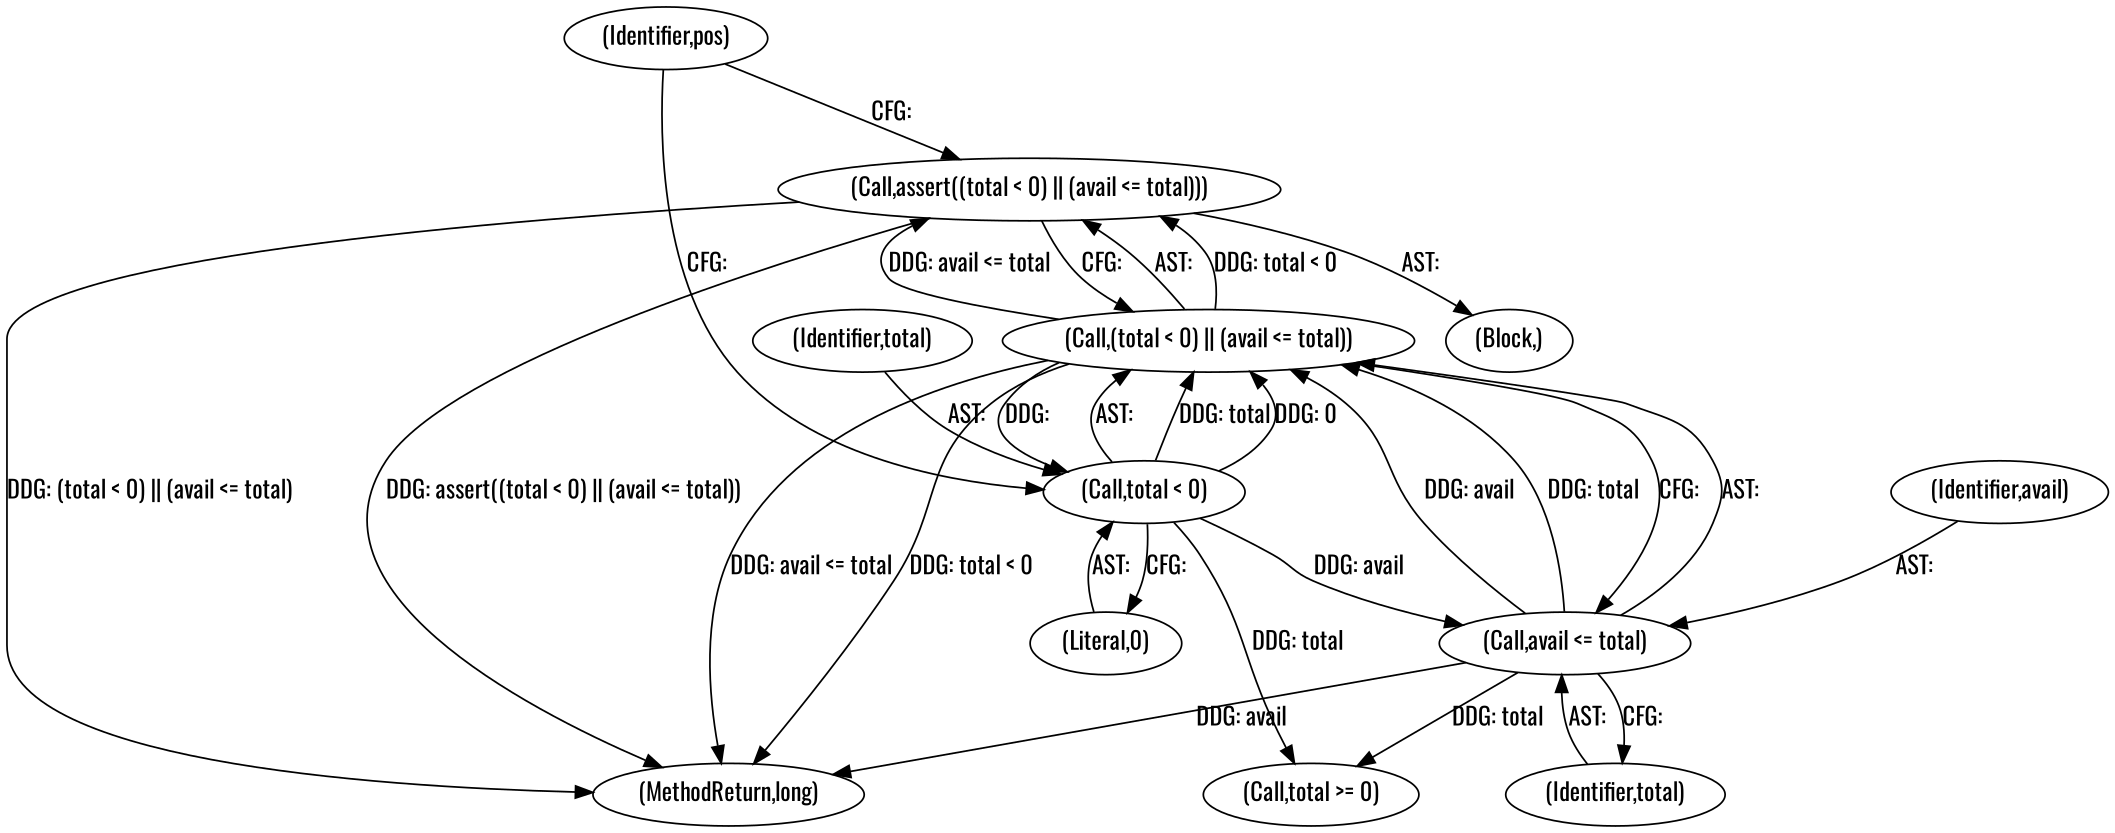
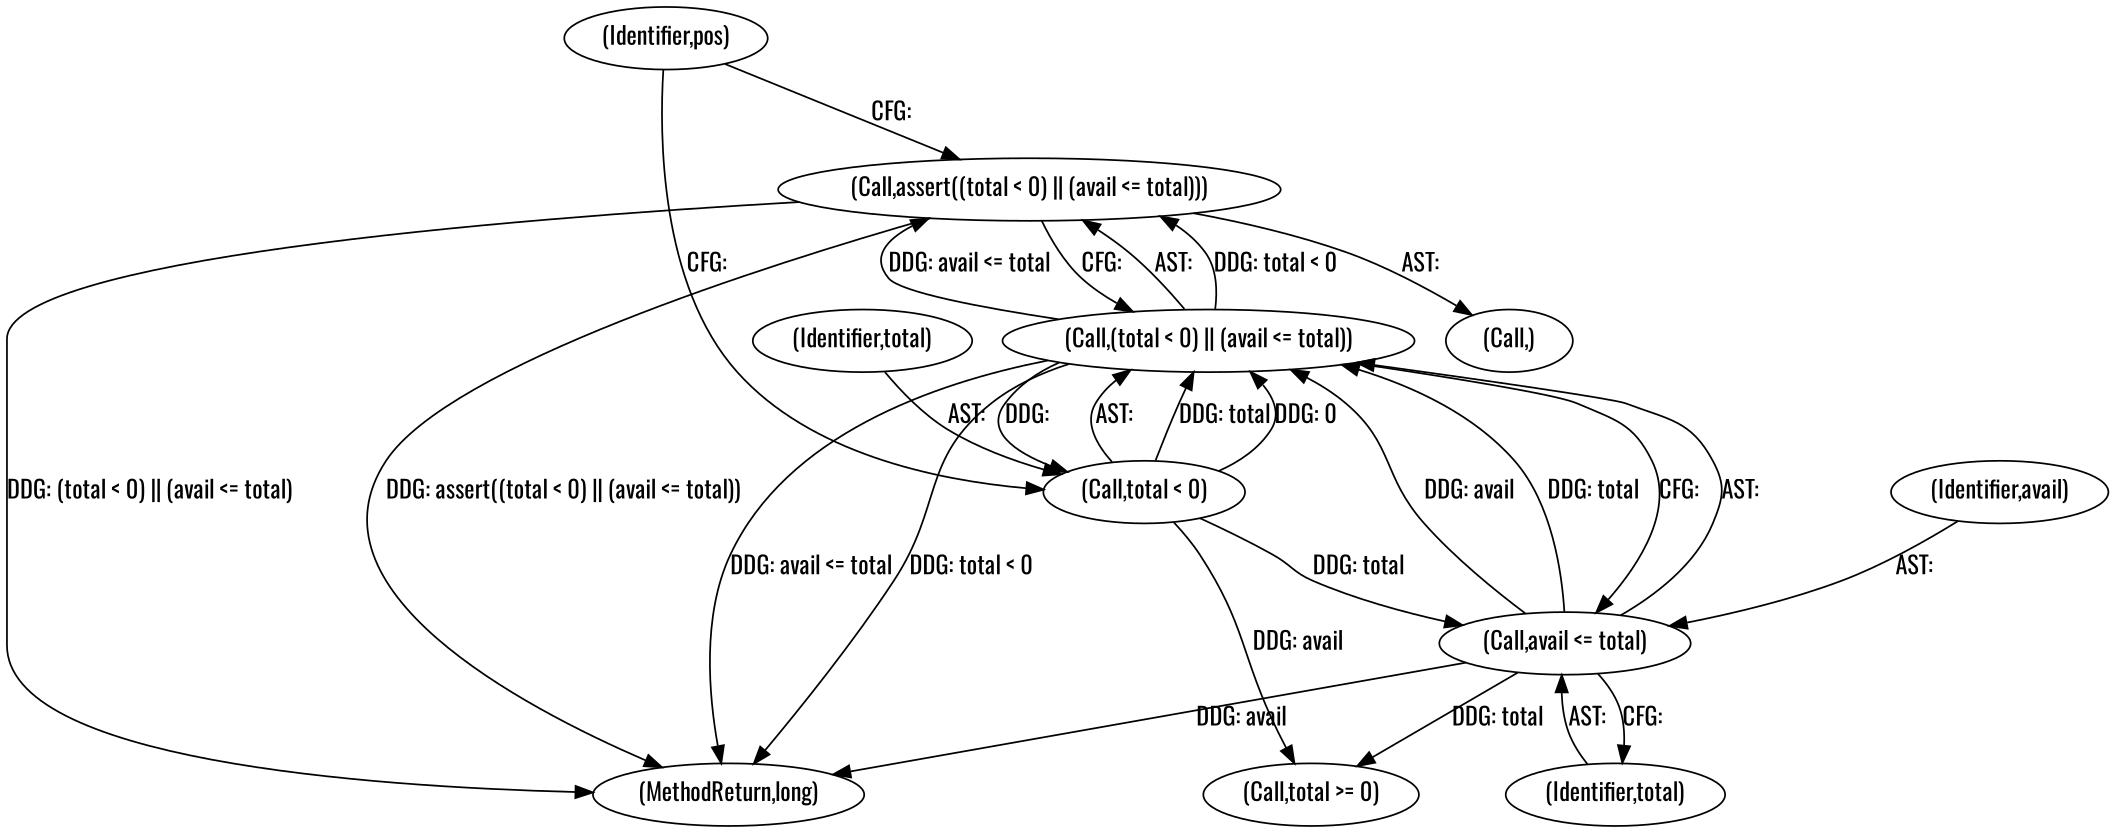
(1509, 341) -> (1509, 341)
(1359, 568) -> (1359, 568)
(1106, 643) -> none
(1298, 643) -> (1298, 643)
